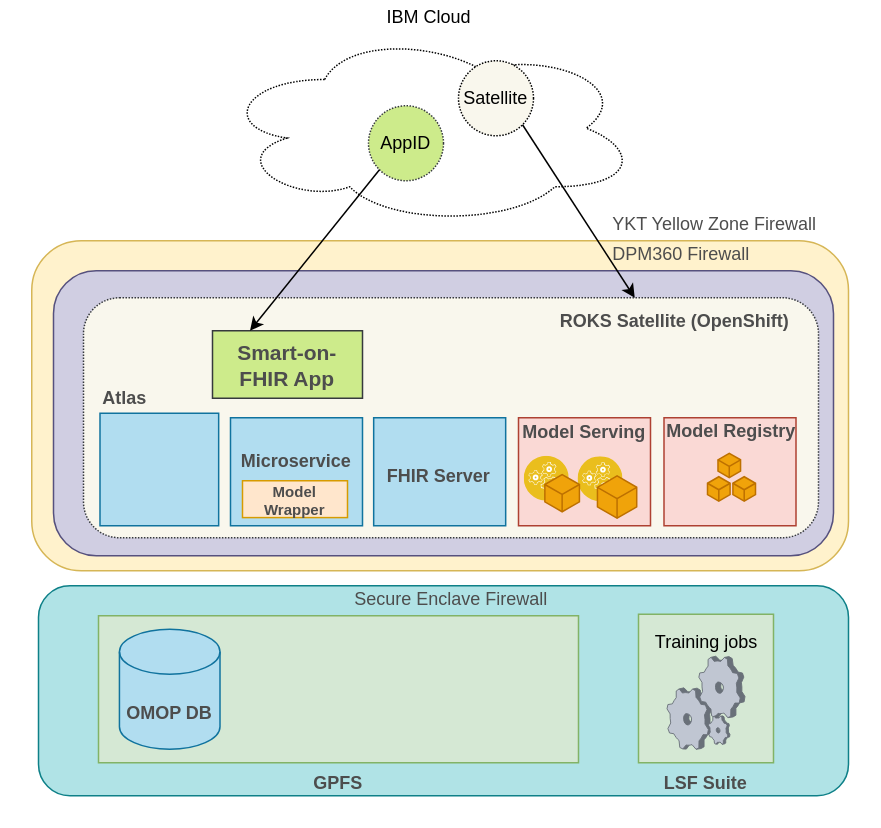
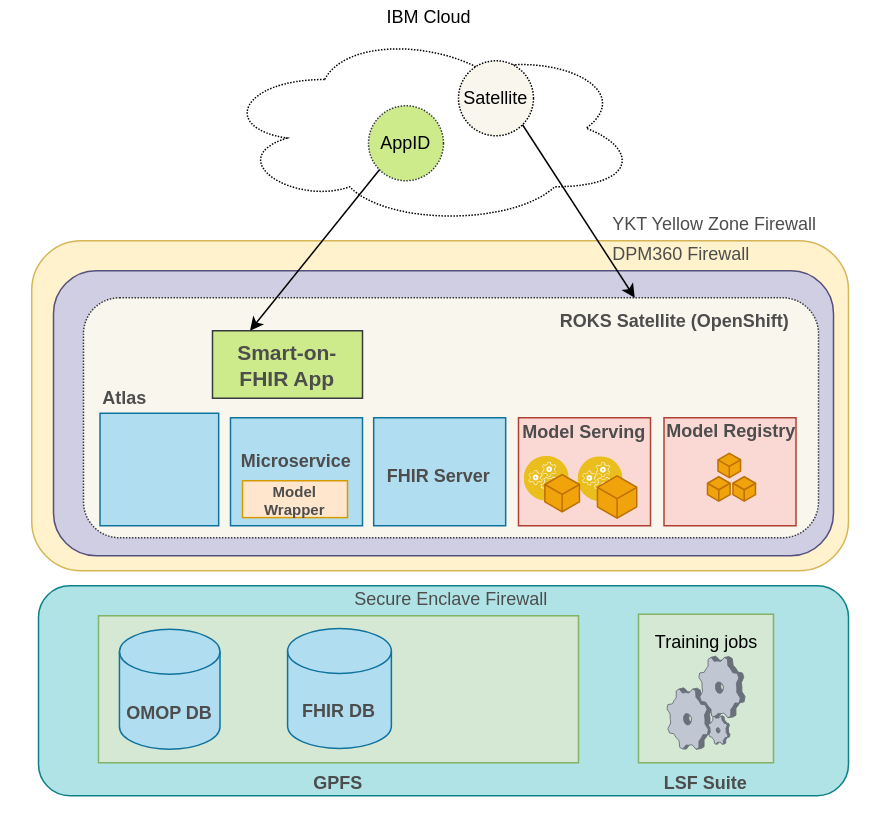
none -> (339, 689)
